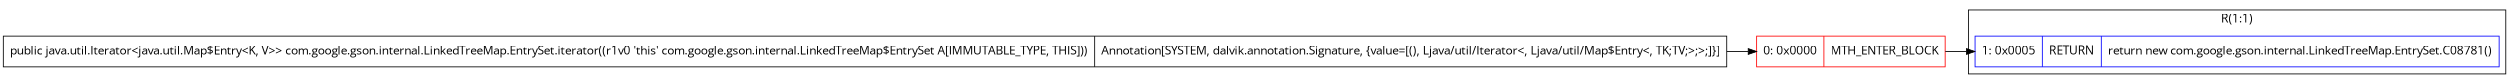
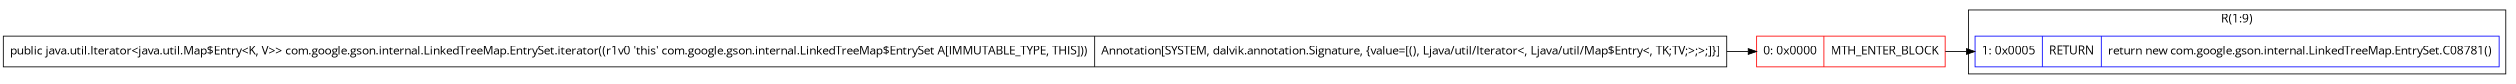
(2237, 20) -> (2237, 20)
